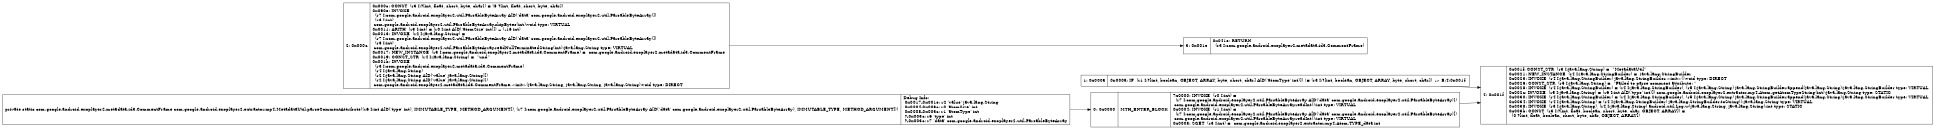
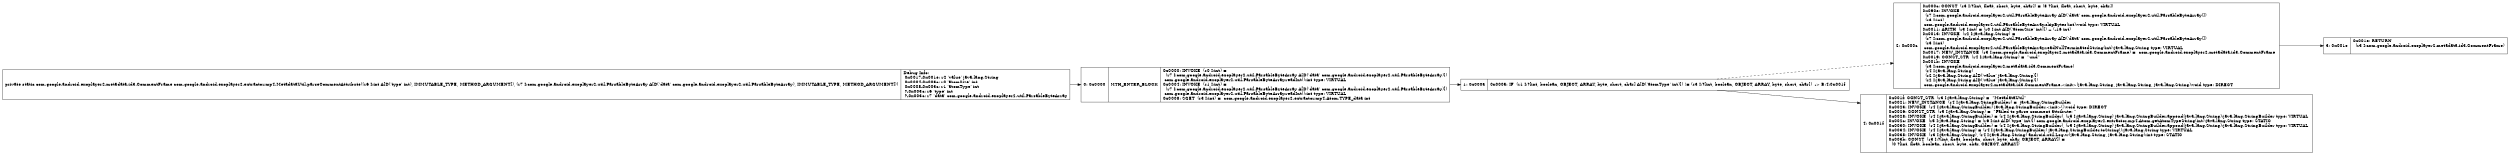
(1234, 41) -> (2374, 41)
none -> (1804, 71)
(1206, 96) -> (1196, 71)
(1469, 103) -> (1454, 85)
